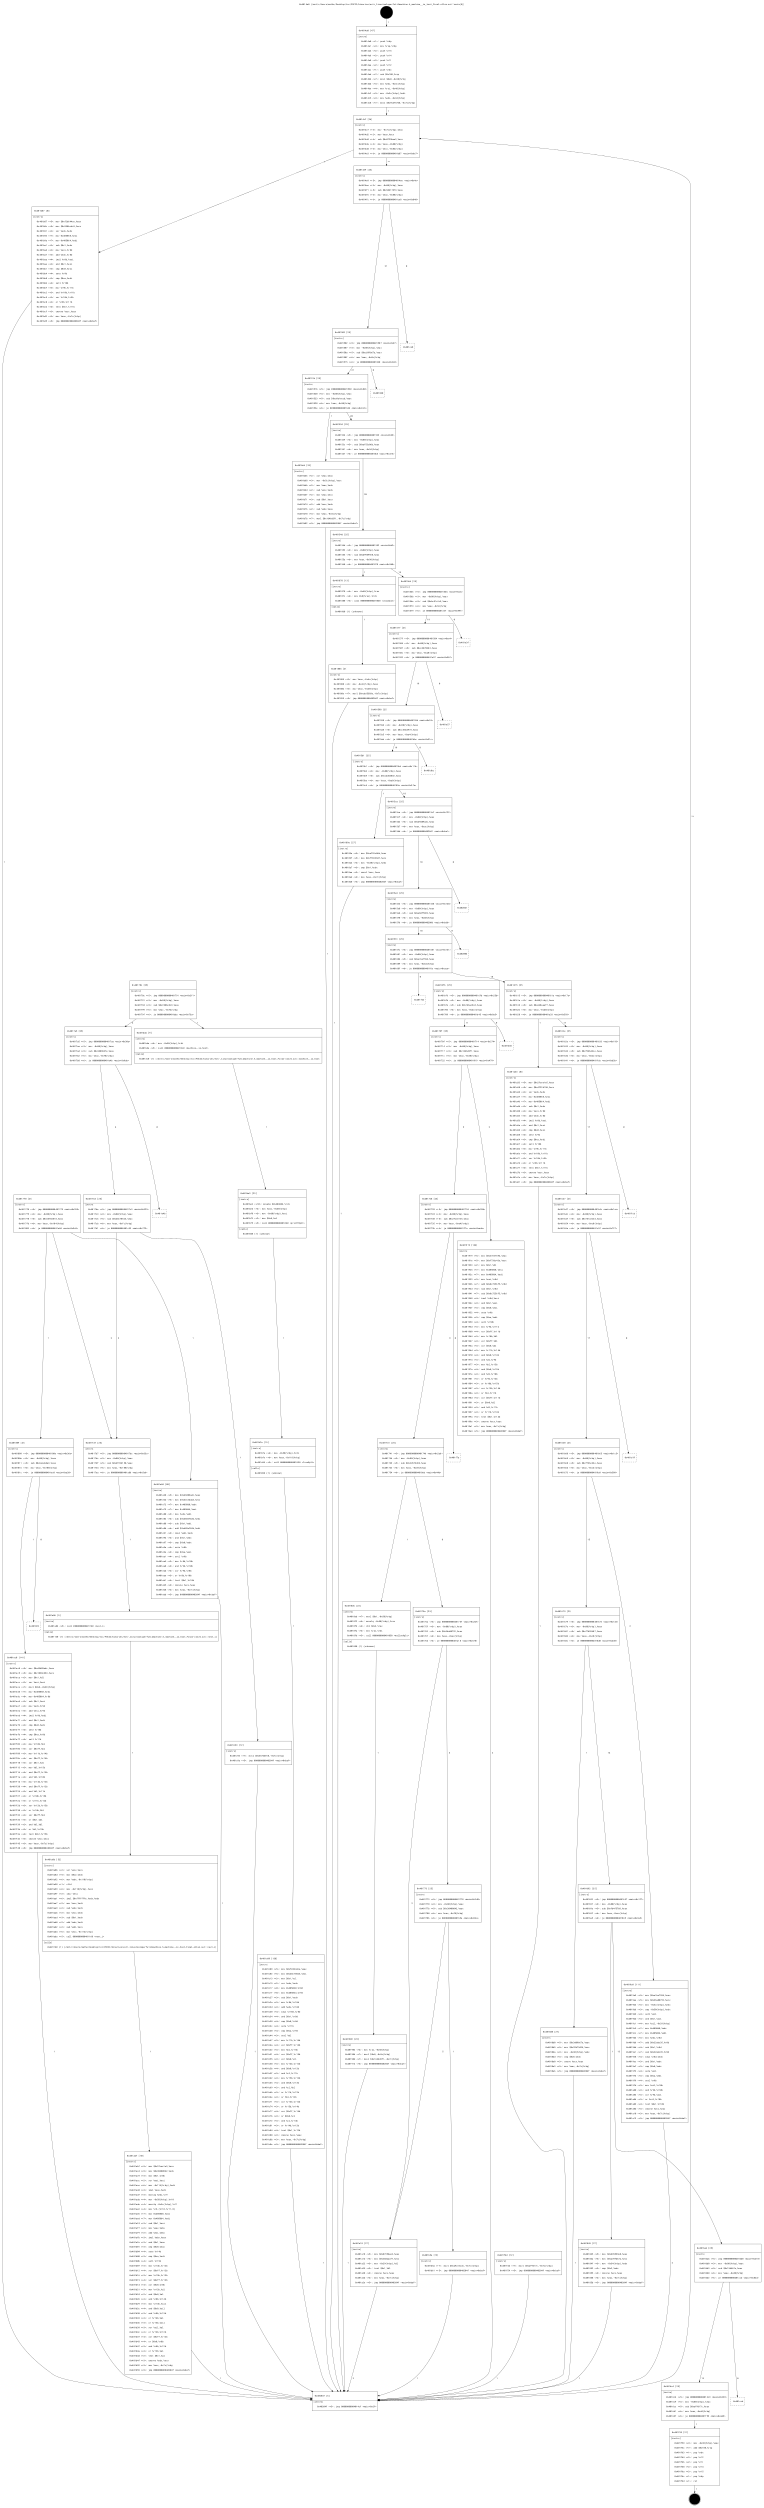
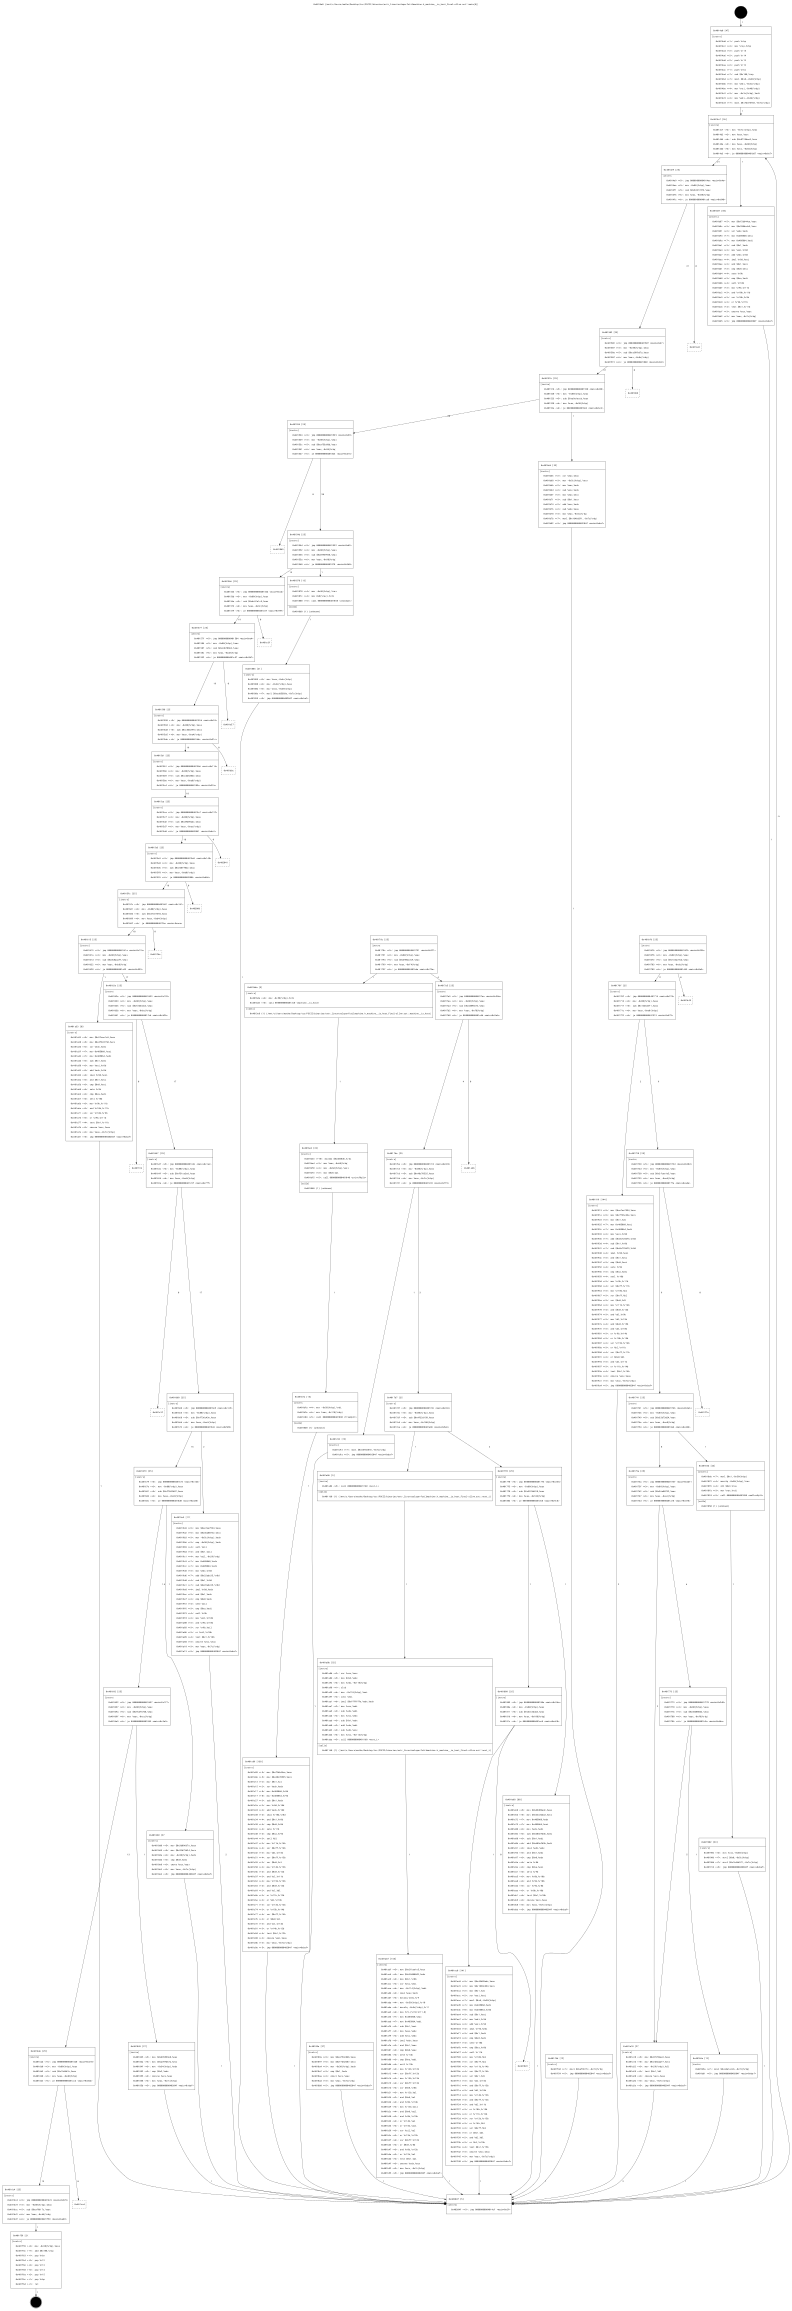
none -> (278, 550)
(378, 813) -> none
(82, 1335) -> (474, 1449)
